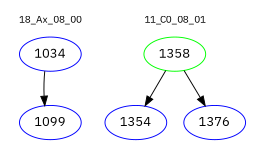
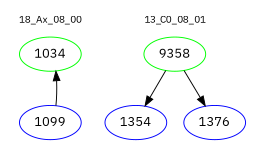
(175, 20) -> (175, 20)
(50, 54) -> (50, 54)
(175, 54) -> (175, 54)
(44, 84) -> (57, 93)
